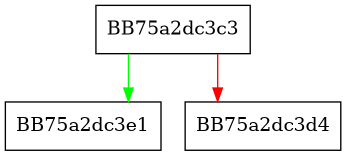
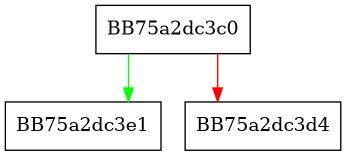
(173, 30) -> (173, 30)
